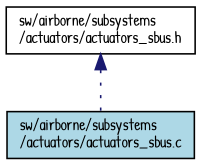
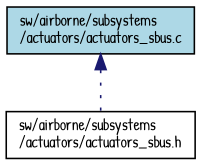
(101, 91) -> (101, 91)
